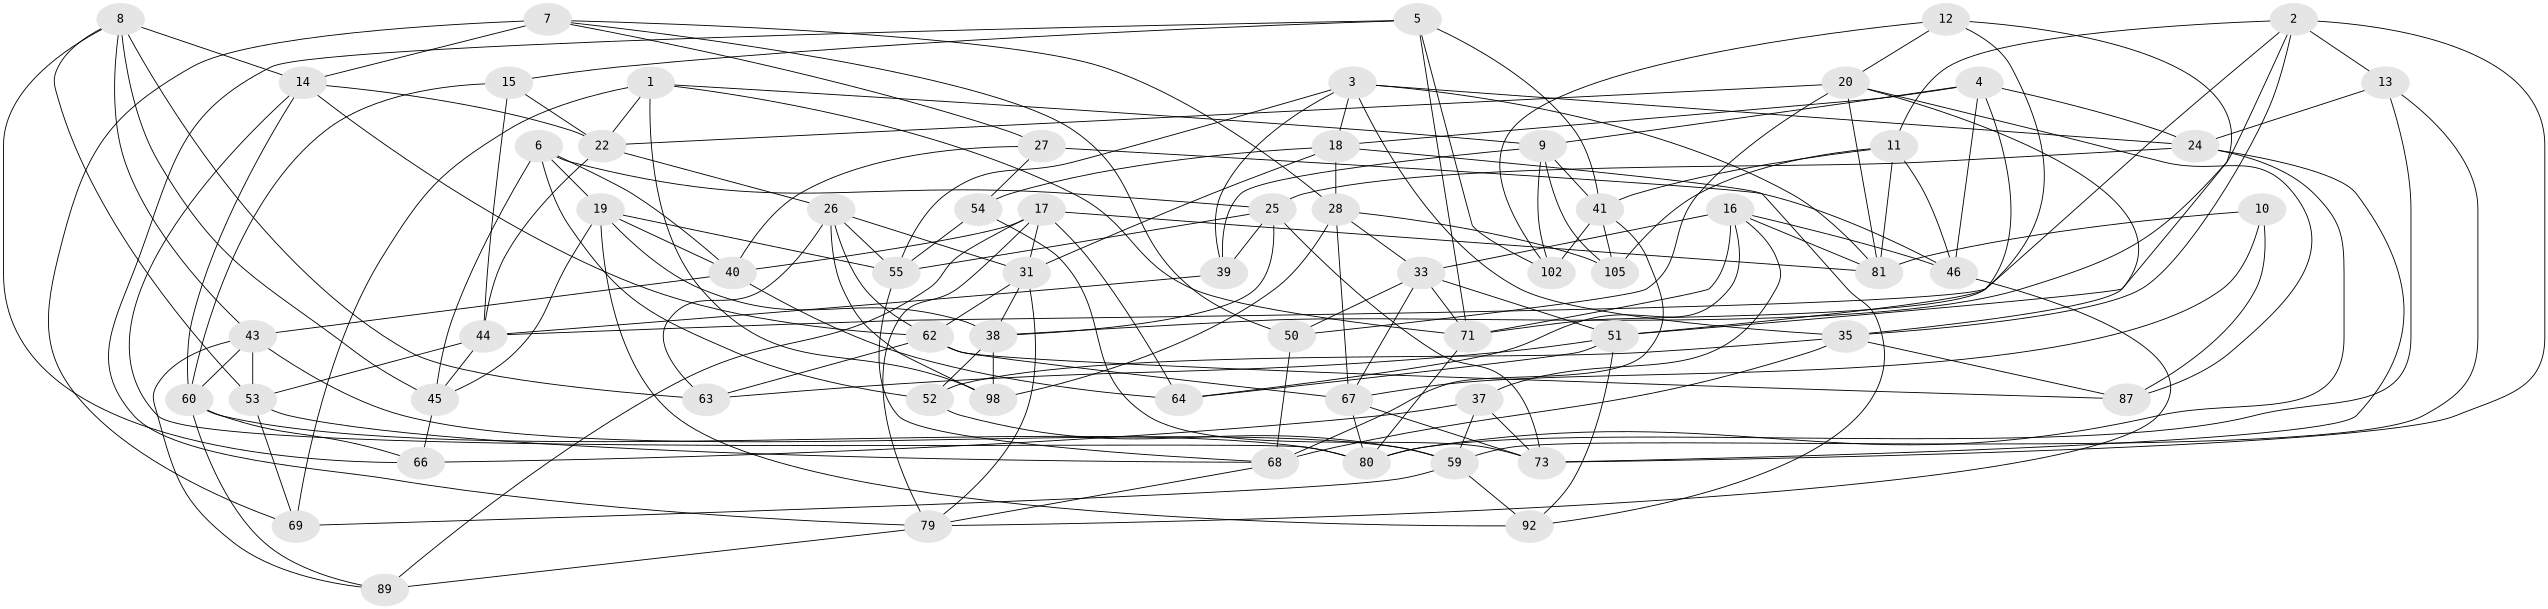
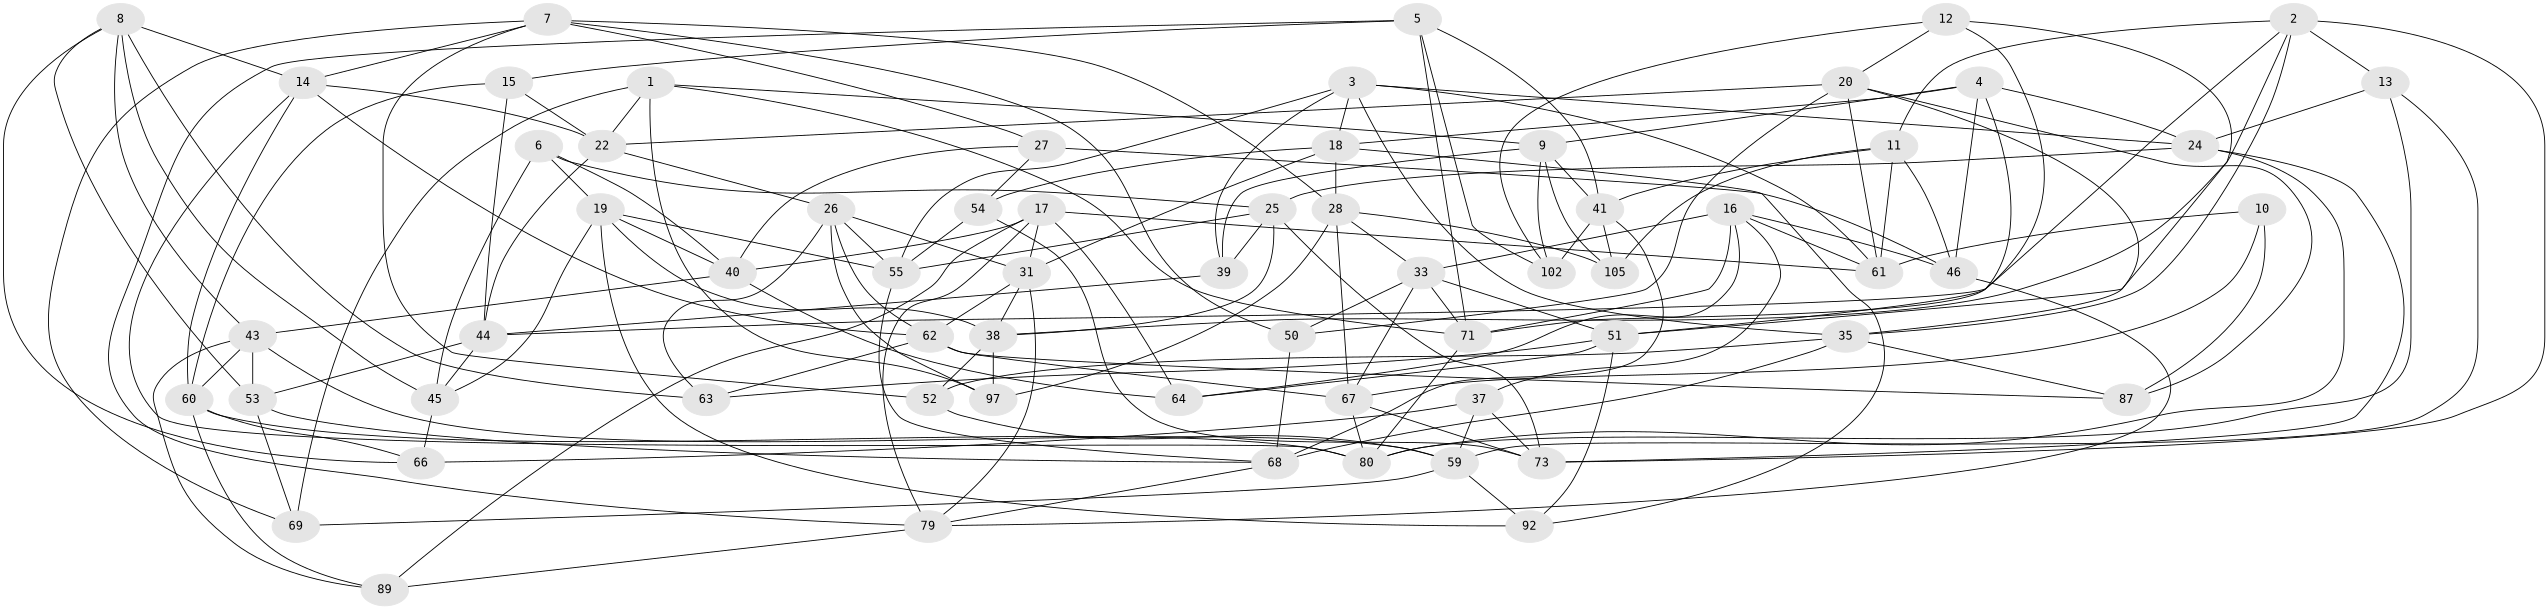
(1879, 273) -> (1879, 273)
(698, 336) -> (487, 358)
(993, 400) -> (993, 400)
